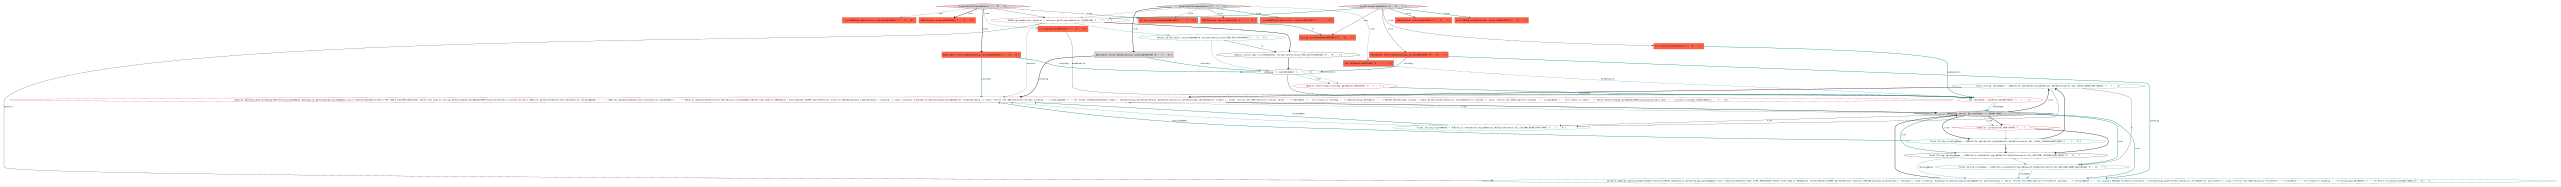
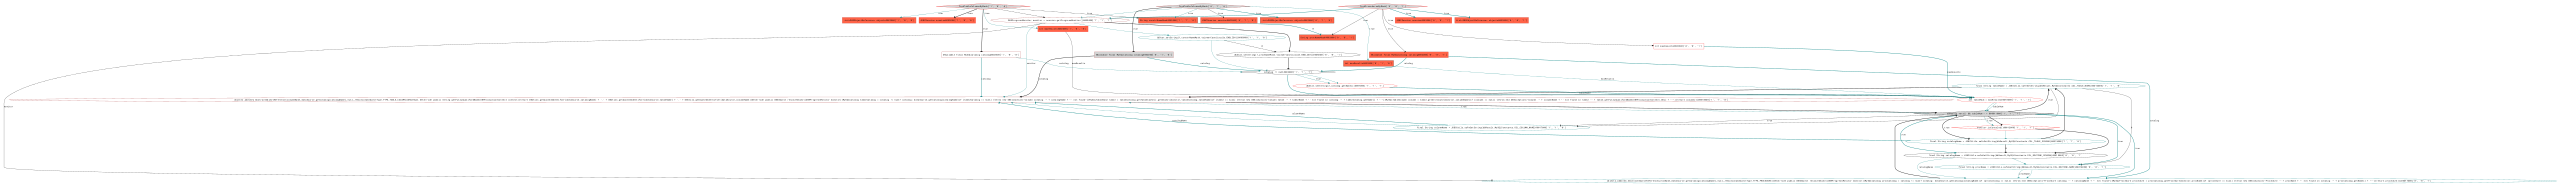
(1679, 46) -> (1679, 46)
(981, 55) -> (981, 55)
(1128, 70) -> (1128, 70)
